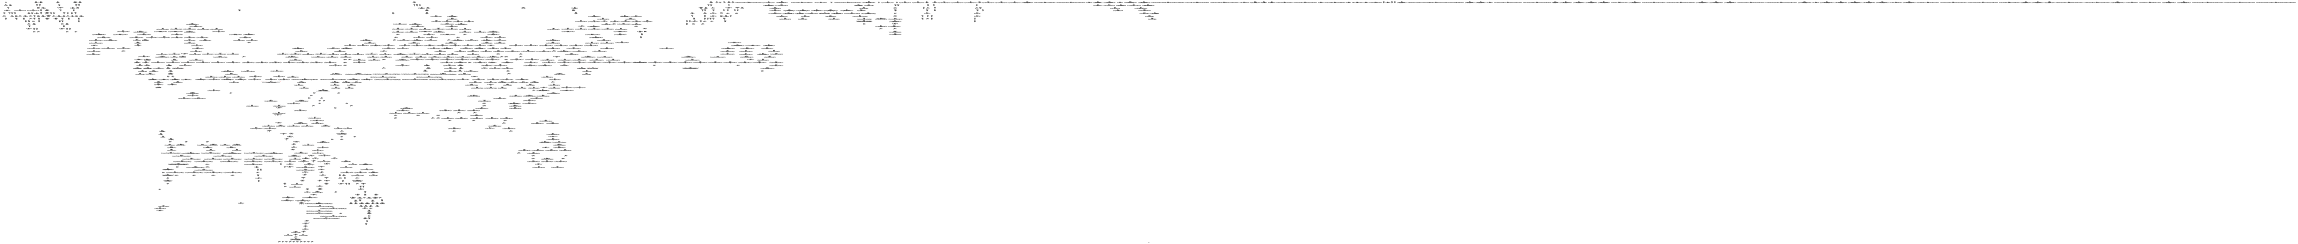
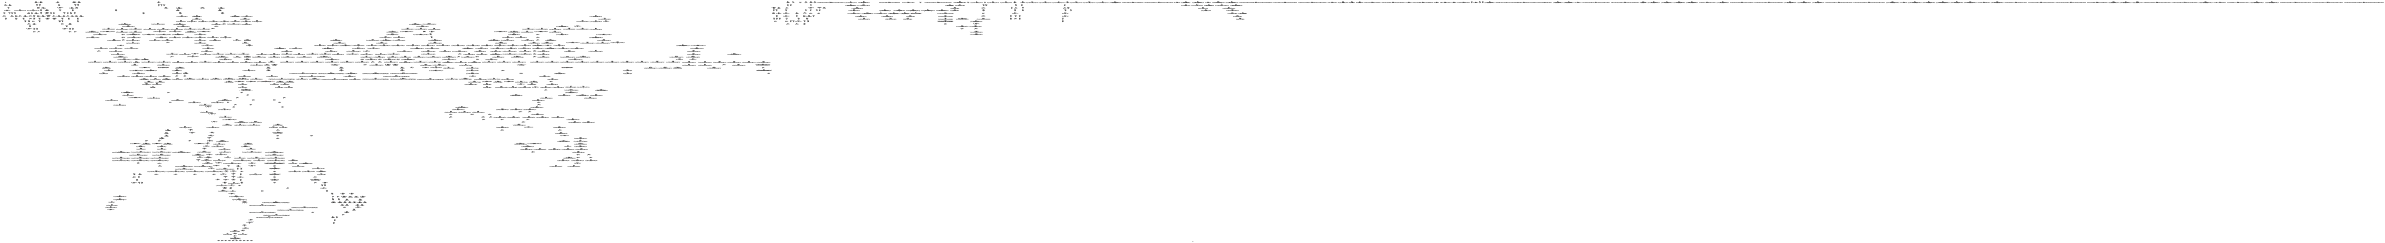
none -> (779, 13)
(868, 13) -> none
none -> (137, 76)
(529, 101) -> none
